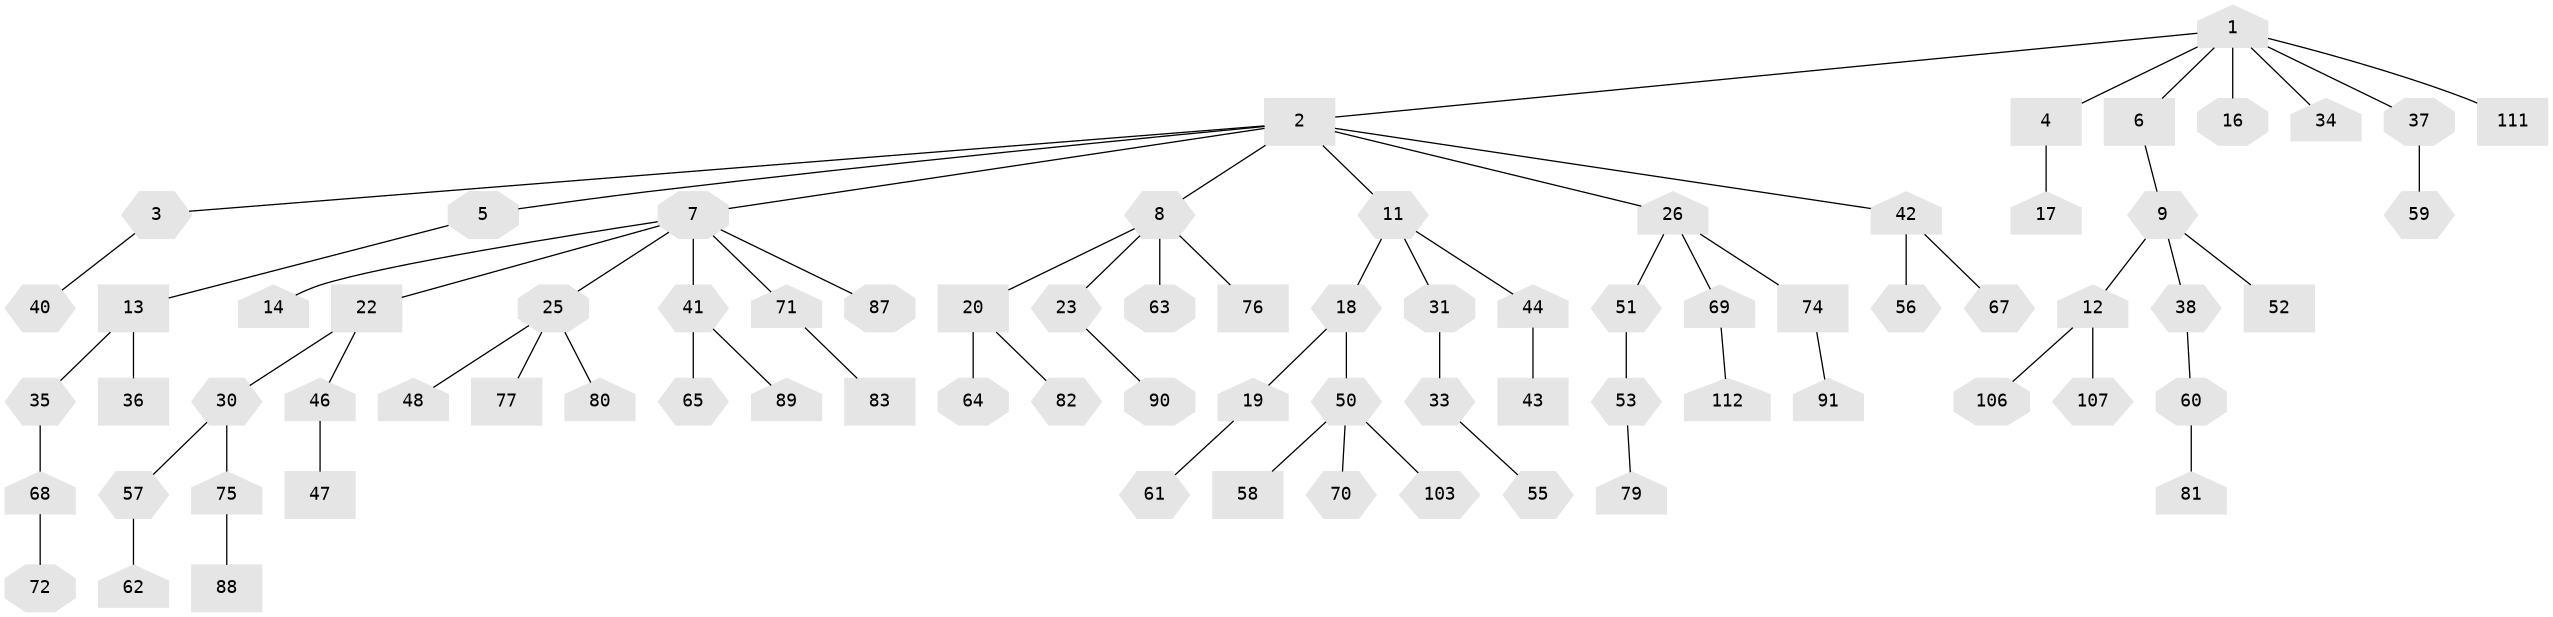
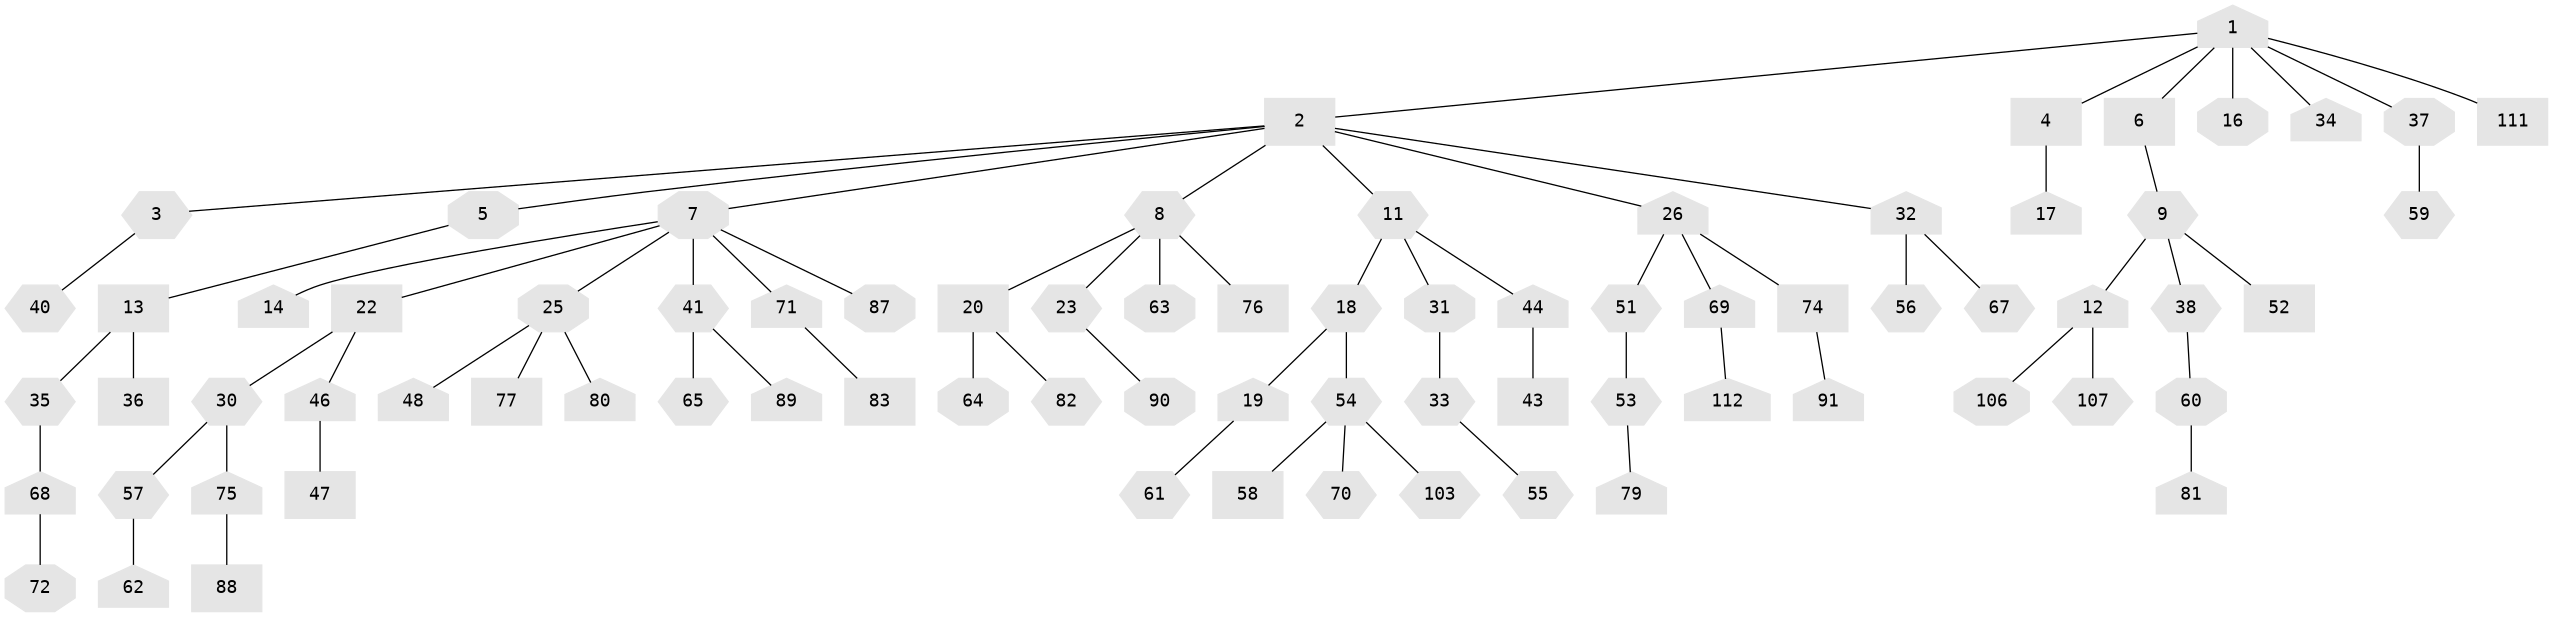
(1906, 215) -> (1906, 215)
(1346, 402) -> (1346, 402)
